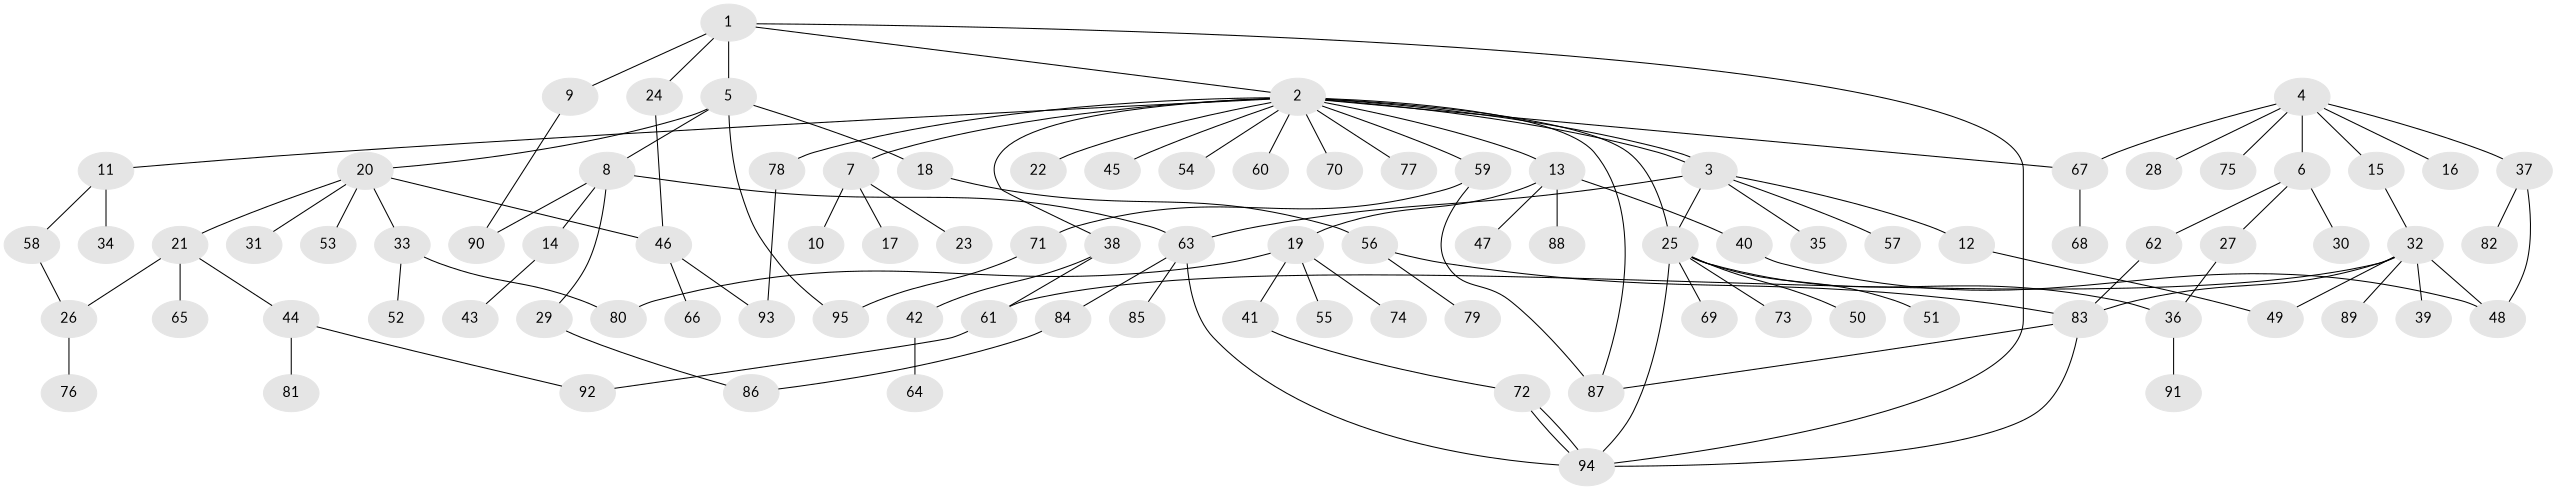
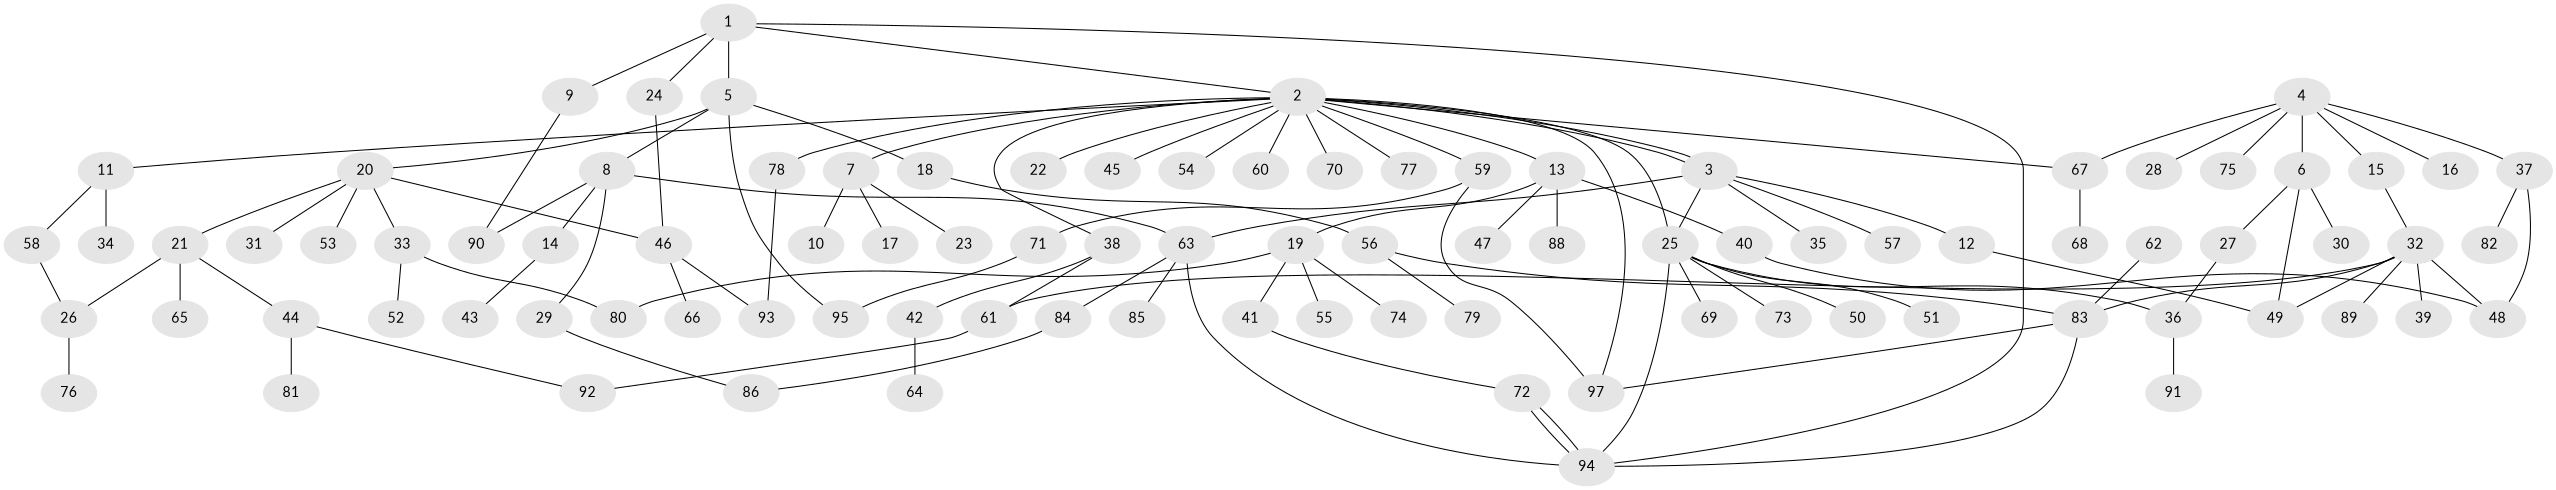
(2228, 208) -> (2289, 245)
(1596, 393) -> (1596, 393)
